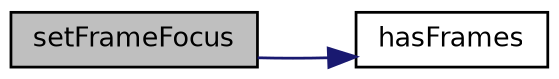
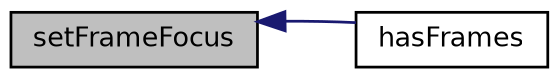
(293, 58) -> (321, 21)
